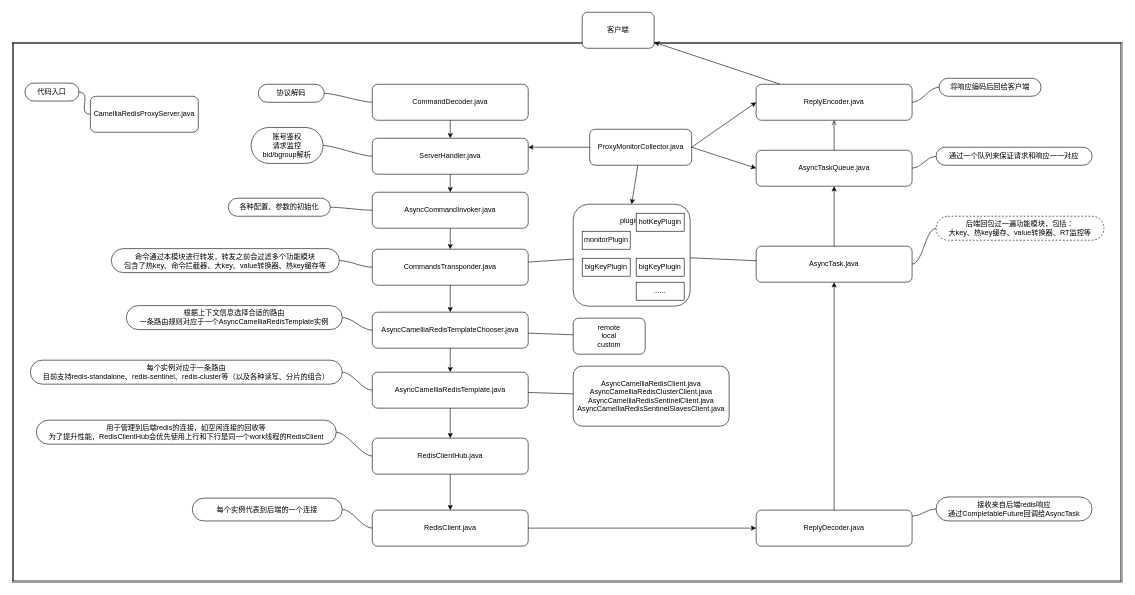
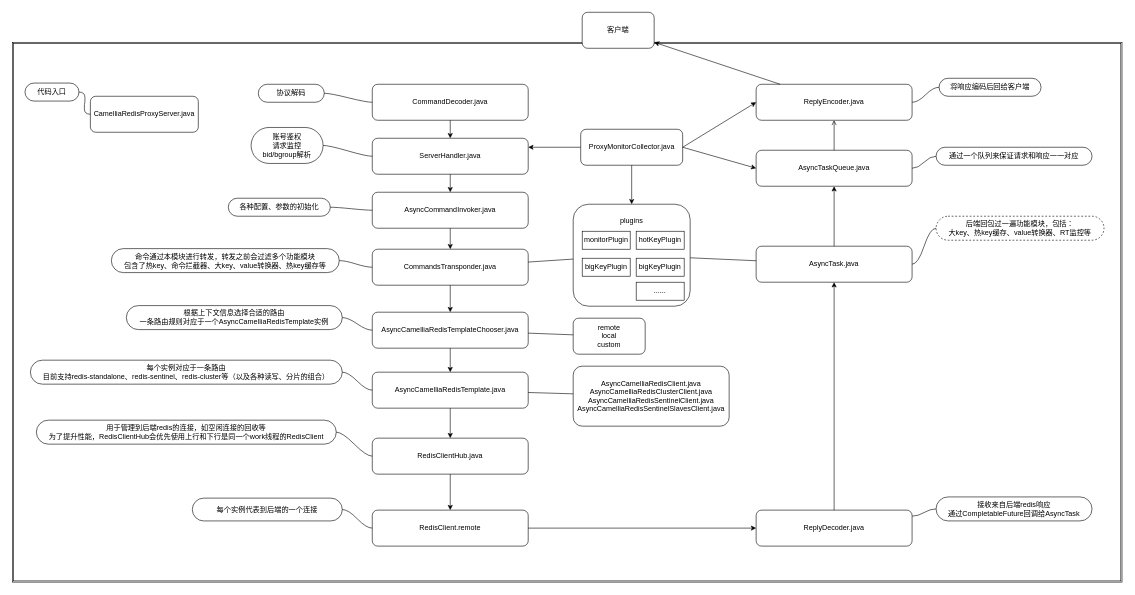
(641, 147) -> (632, 147)
(660, 222) -> (660, 240)
(450, 528) -> (450, 528)
